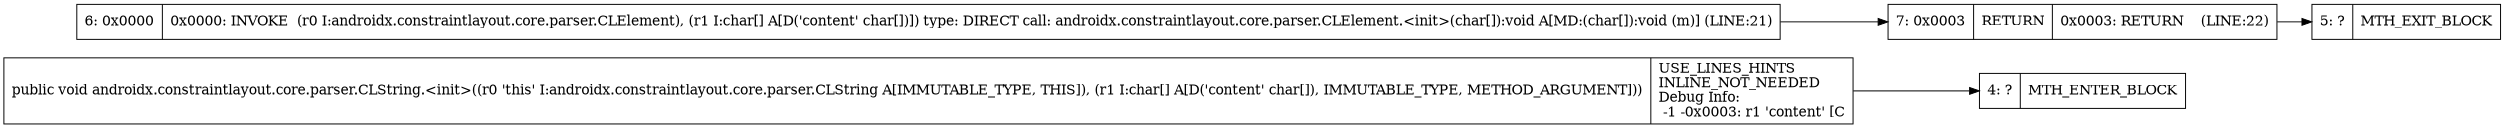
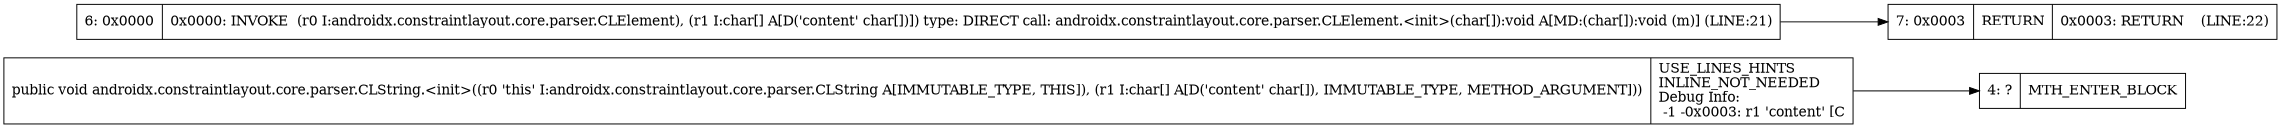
(2406, 22) -> none
